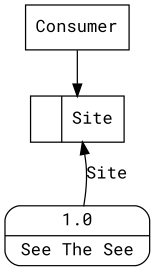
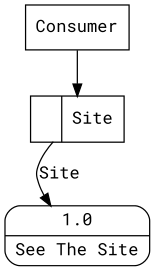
(86, 180) -> (38, 167)
(77, 250) -> (77, 250)
